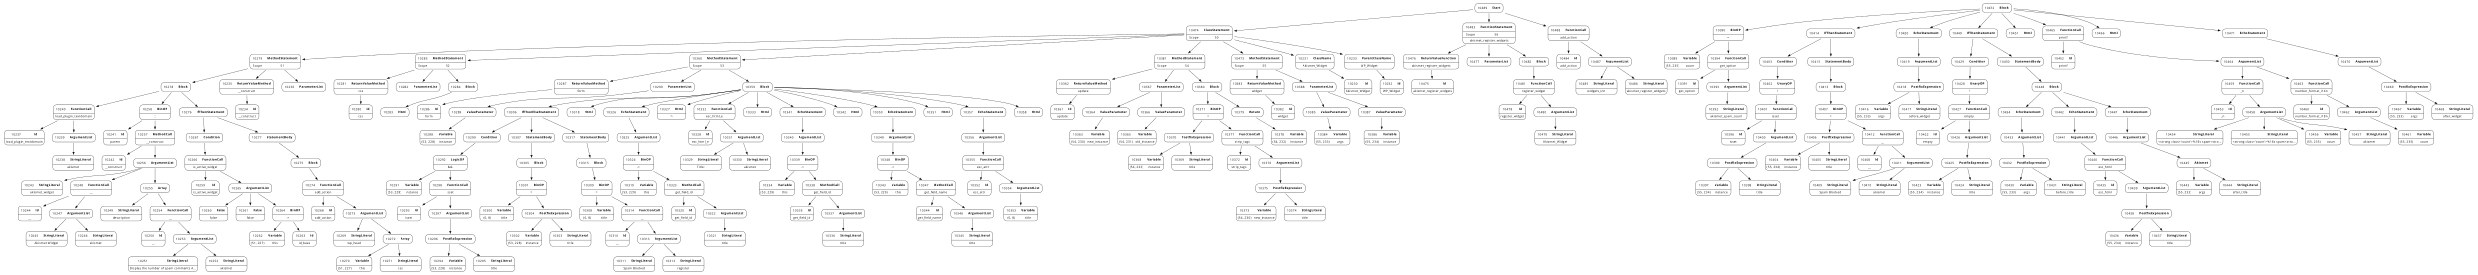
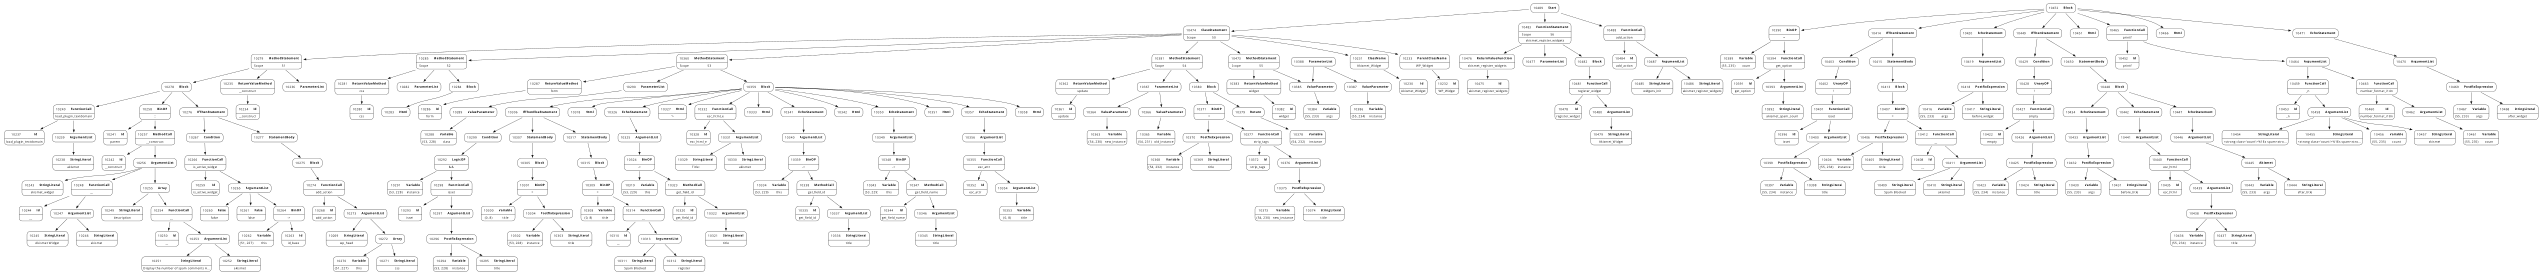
(1288, 75) -> (1286, 75)
(446, 142) -> (447, 142)
